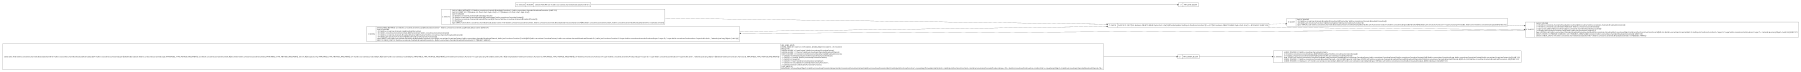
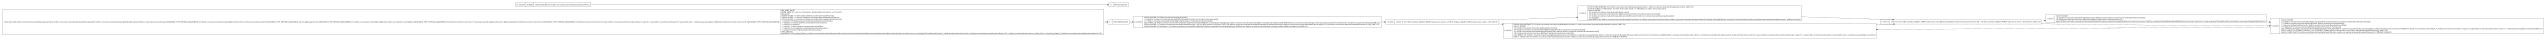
none -> (1442, 22)
